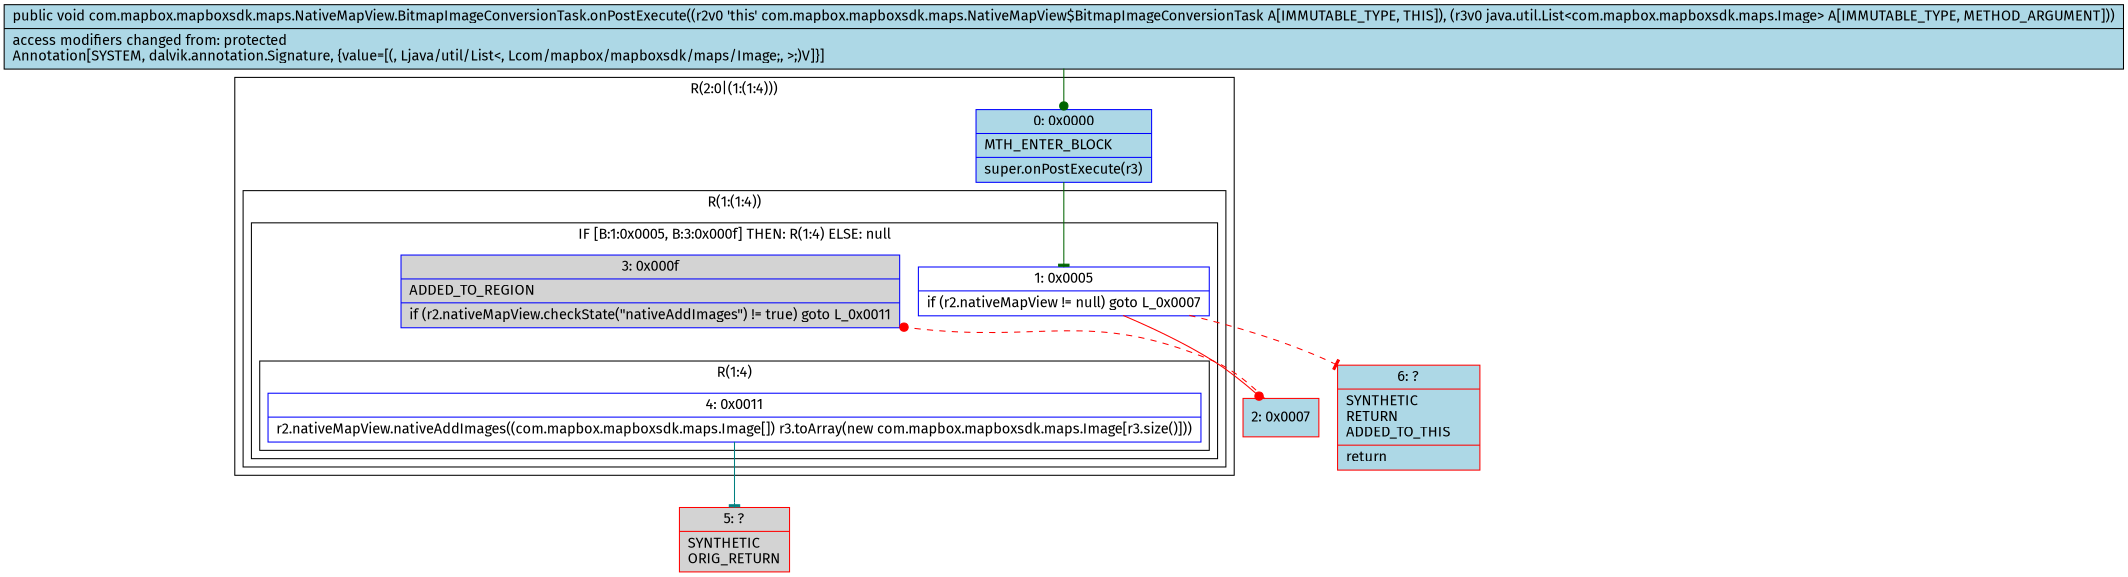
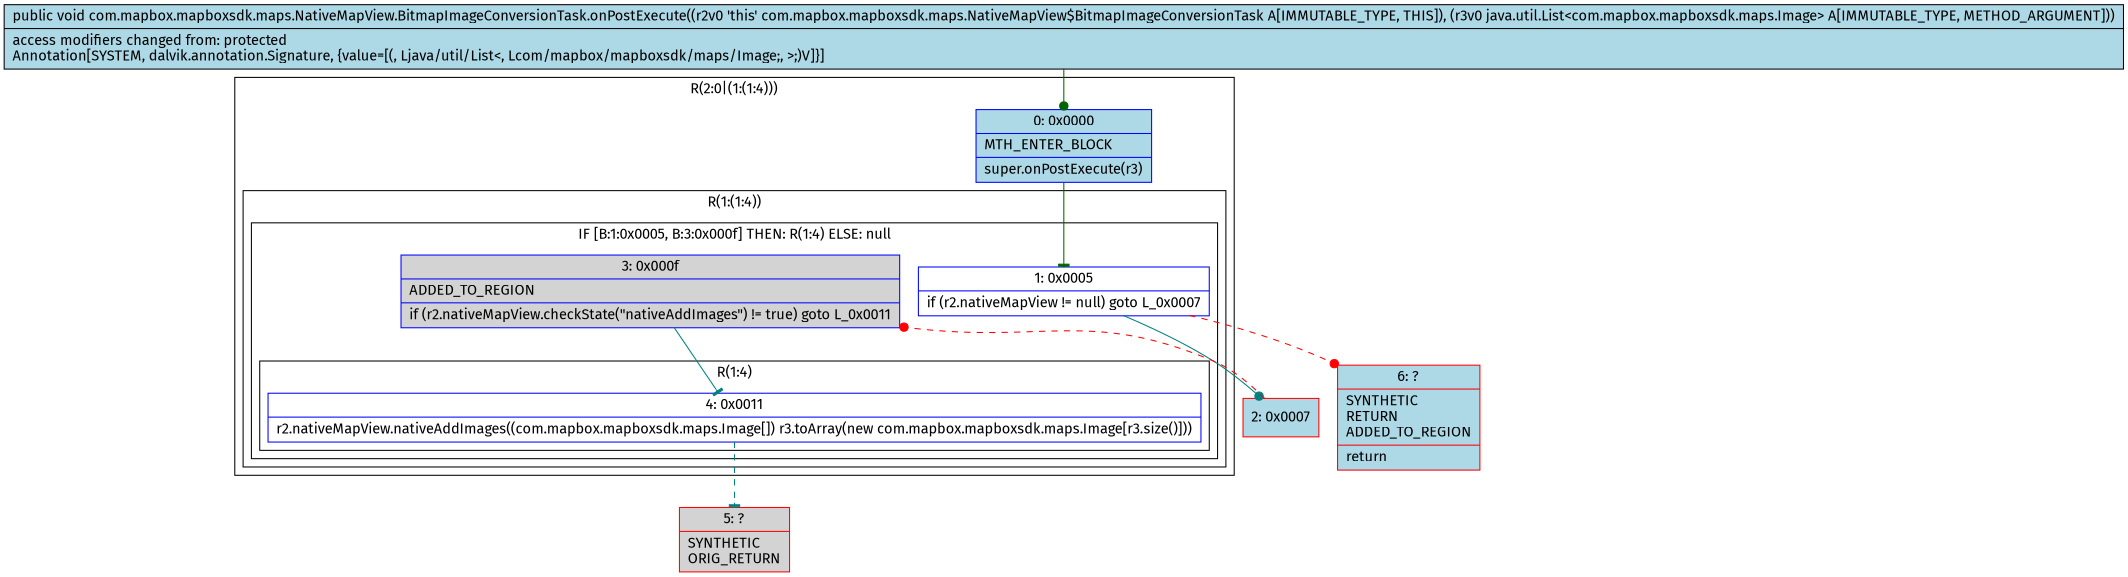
(1262, 336) -> (1262, 336)
(1179, 342) -> (1179, 342)
none -> (692, 354)
(1398, 432) -> (1409, 432)
(734, 483) -> (734, 483)
